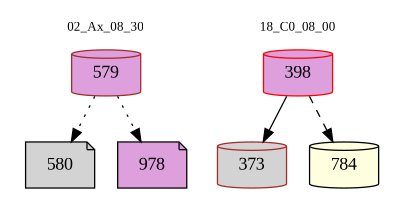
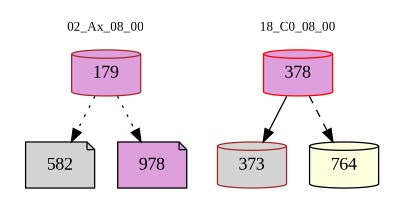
(106, 28) -> (106, 28)
(106, 73) -> (106, 73)
(298, 73) -> (298, 73)
(60, 165) -> (60, 165)
(344, 165) -> (344, 165)
